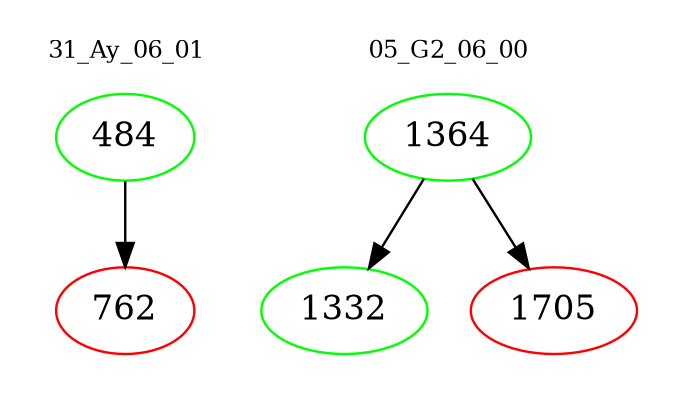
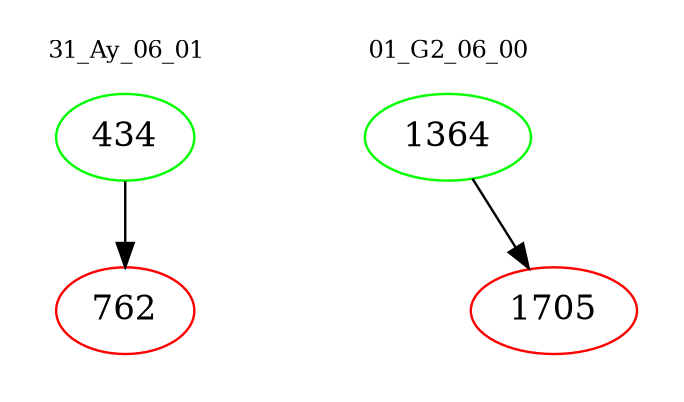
(449, 52) -> (449, 52)
(125, 137) -> (125, 137)
(344, 311) -> none
